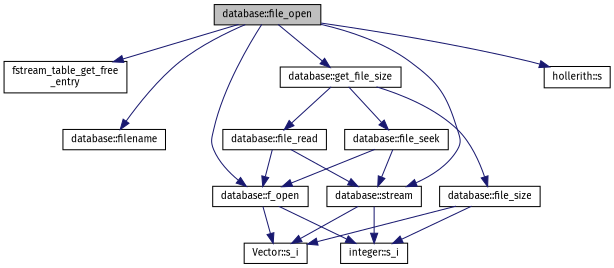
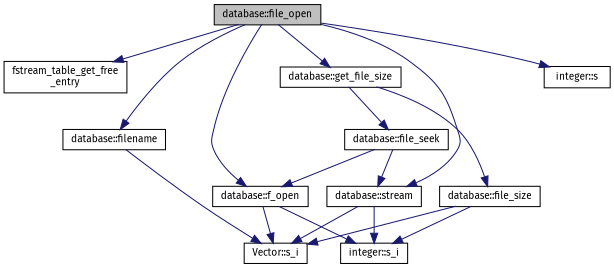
(577, 77) -> (577, 77)
(275, 140) -> none
none -> (188, 196)
